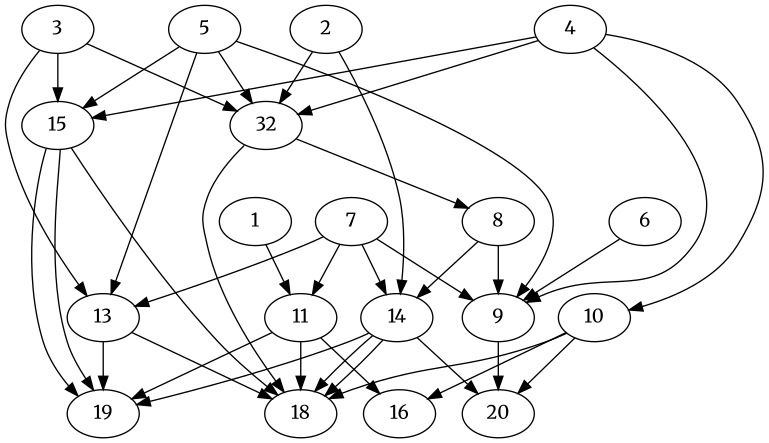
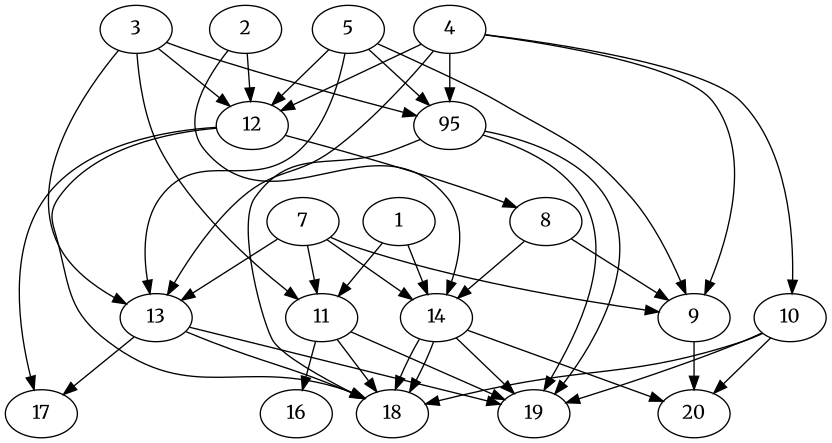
(58, 125) -> (450, 125)
(266, 125) -> (252, 125)
none -> (347, 139)
none -> (185, 188)
(645, 222) -> none
none -> (412, 255)
(487, 370) -> (662, 371)
none -> (41, 414)
